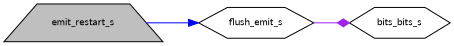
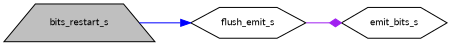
(83, 23) -> (79, 23)
(400, 23) -> (394, 23)
